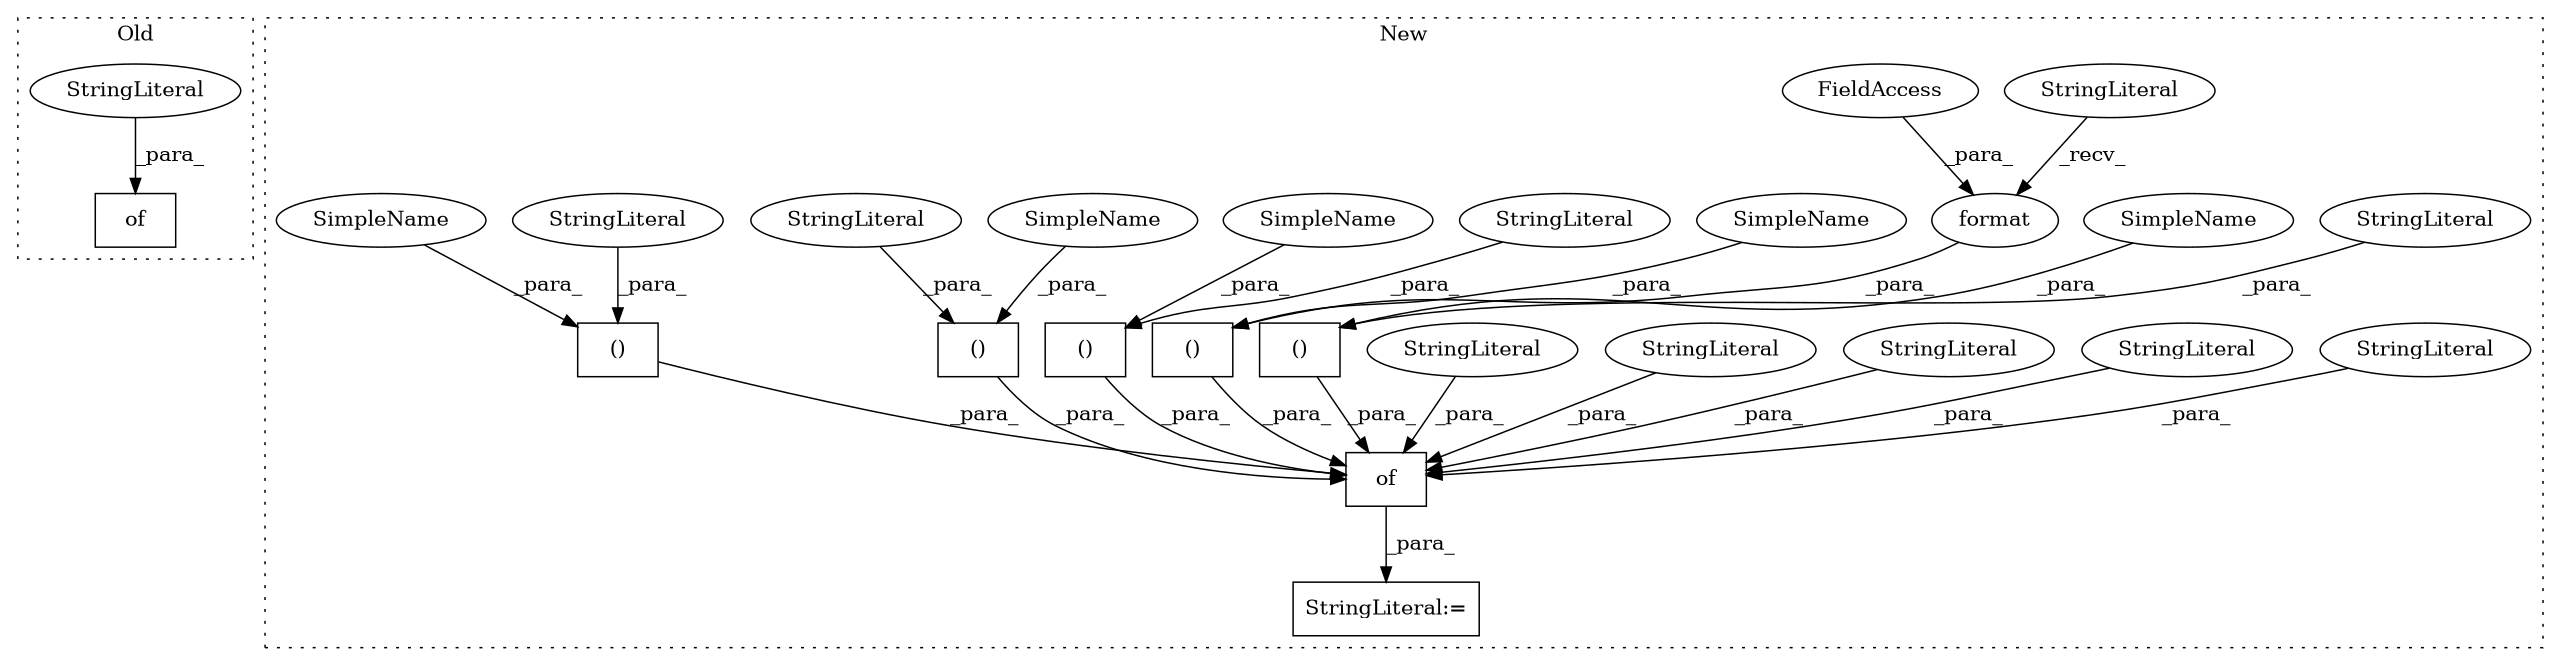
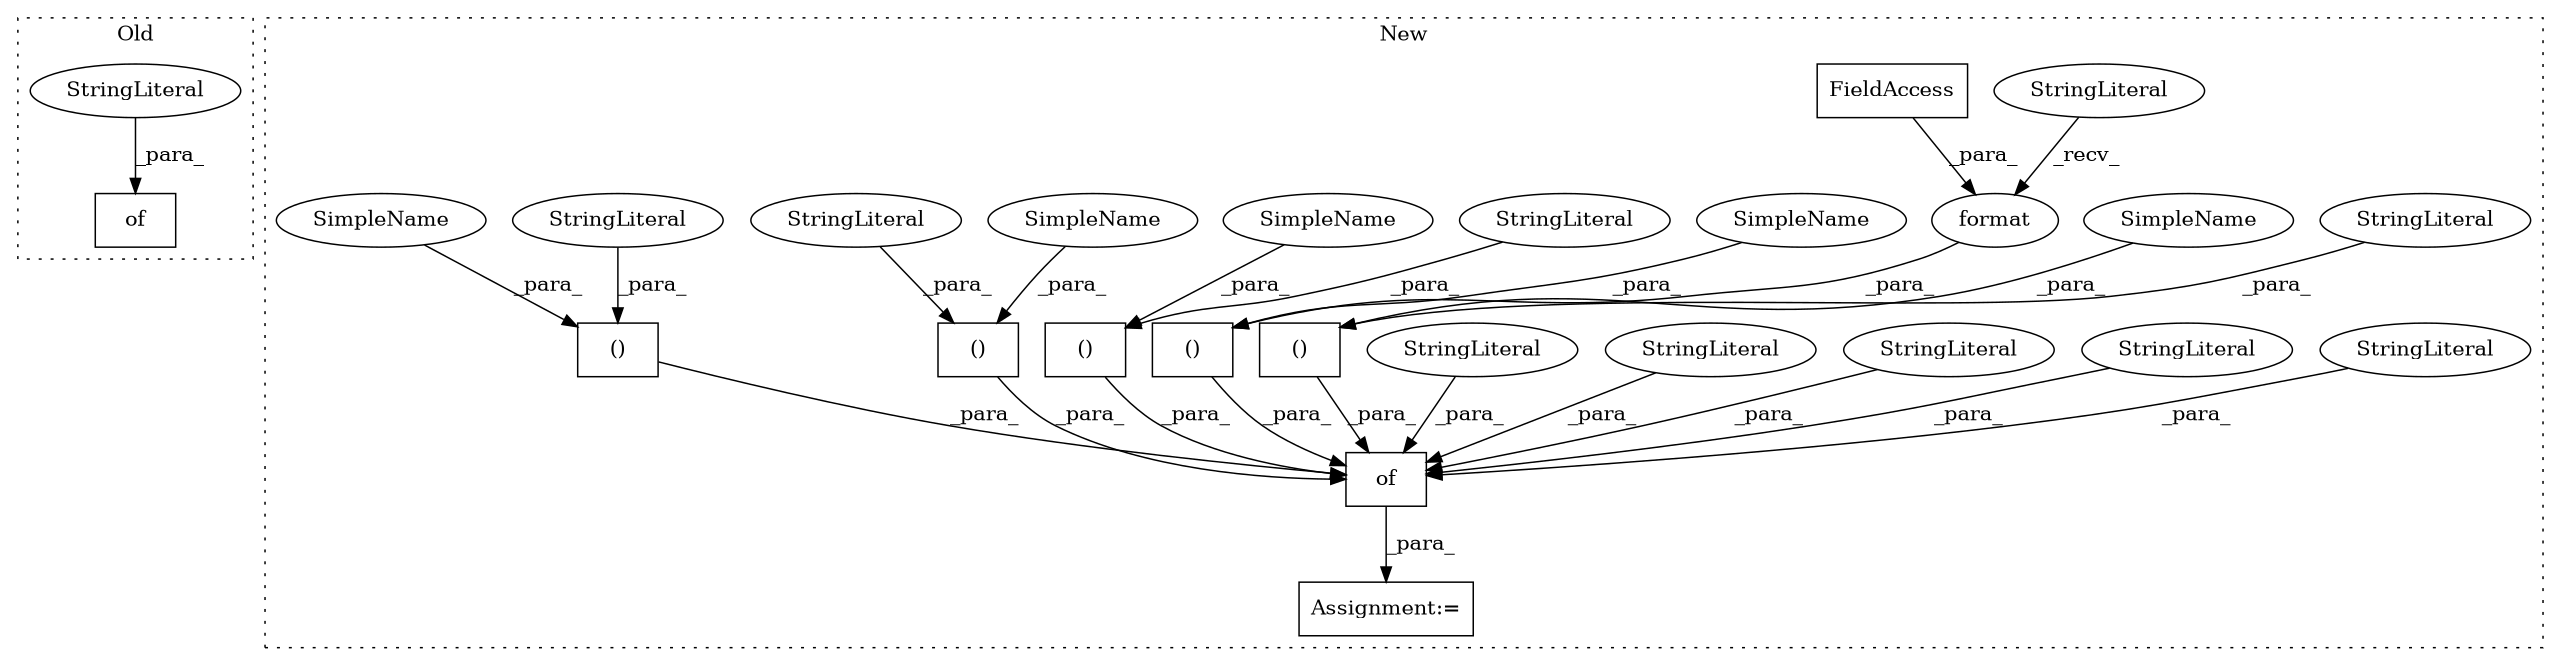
(1880, 91) -> (1892, 91)
(1386, 609) -> (1386, 609)
